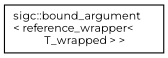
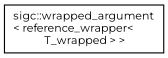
(84, 29) -> (84, 29)
